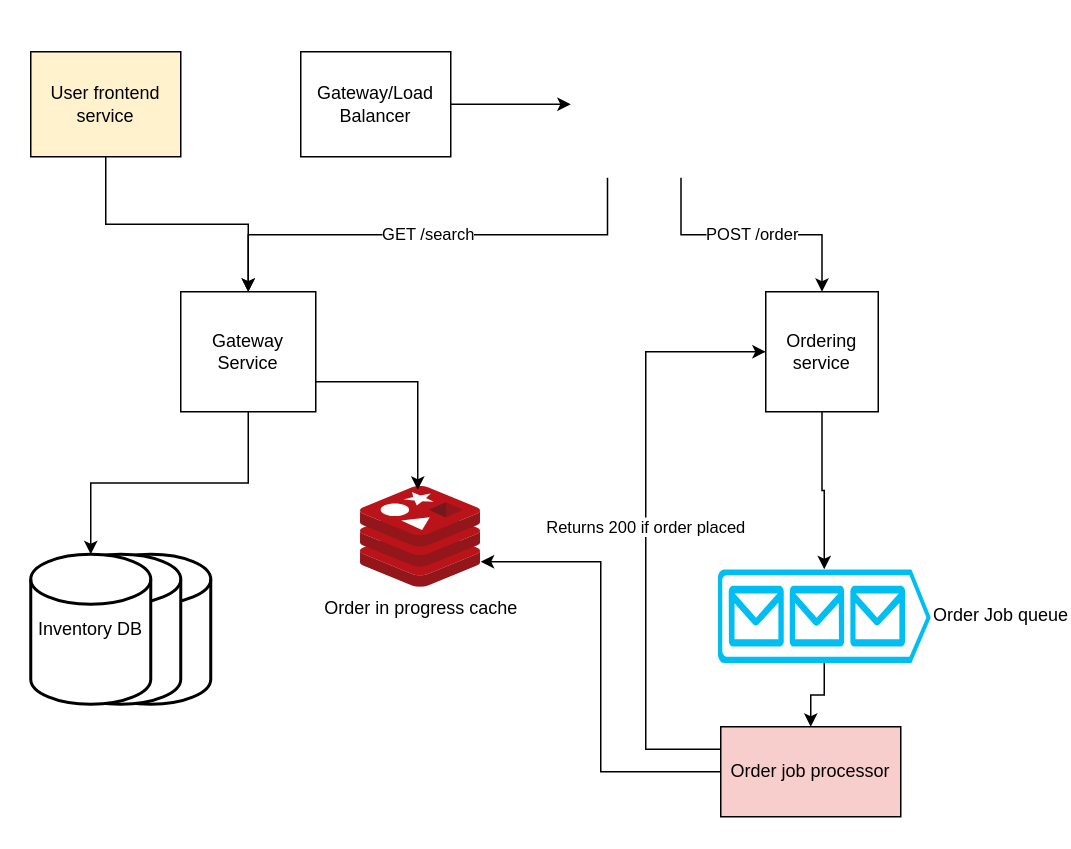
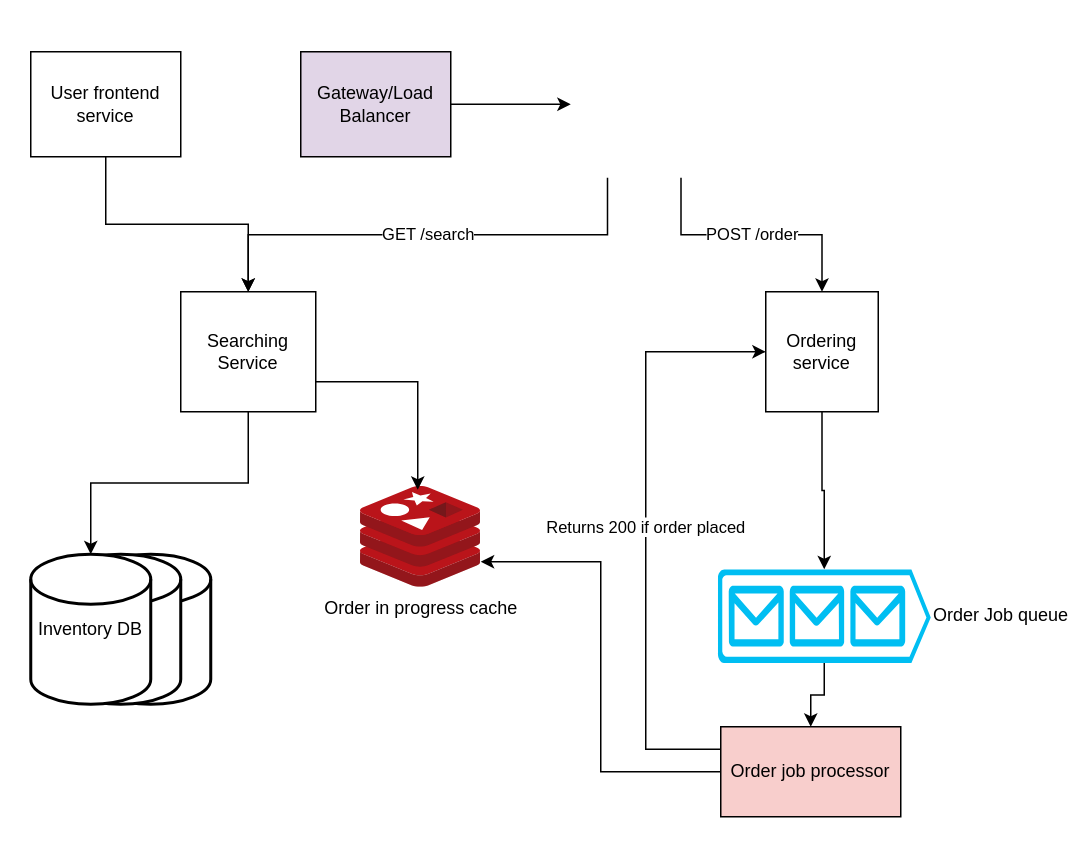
(106, 104) -> (106, 104)
(376, 104) -> (376, 104)
(248, 352) -> (248, 352)
